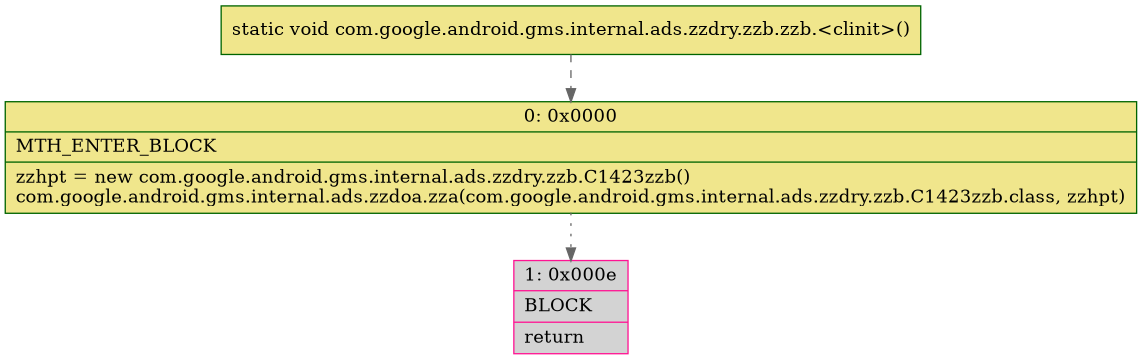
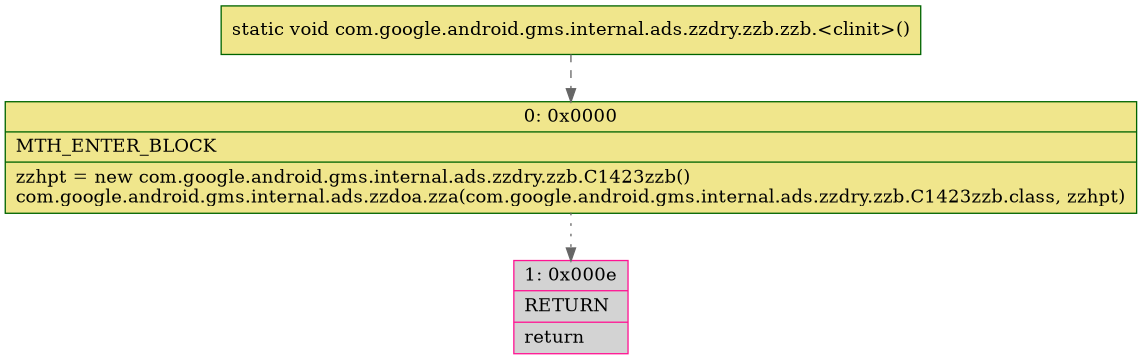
(558, 306) -> (567, 306)
